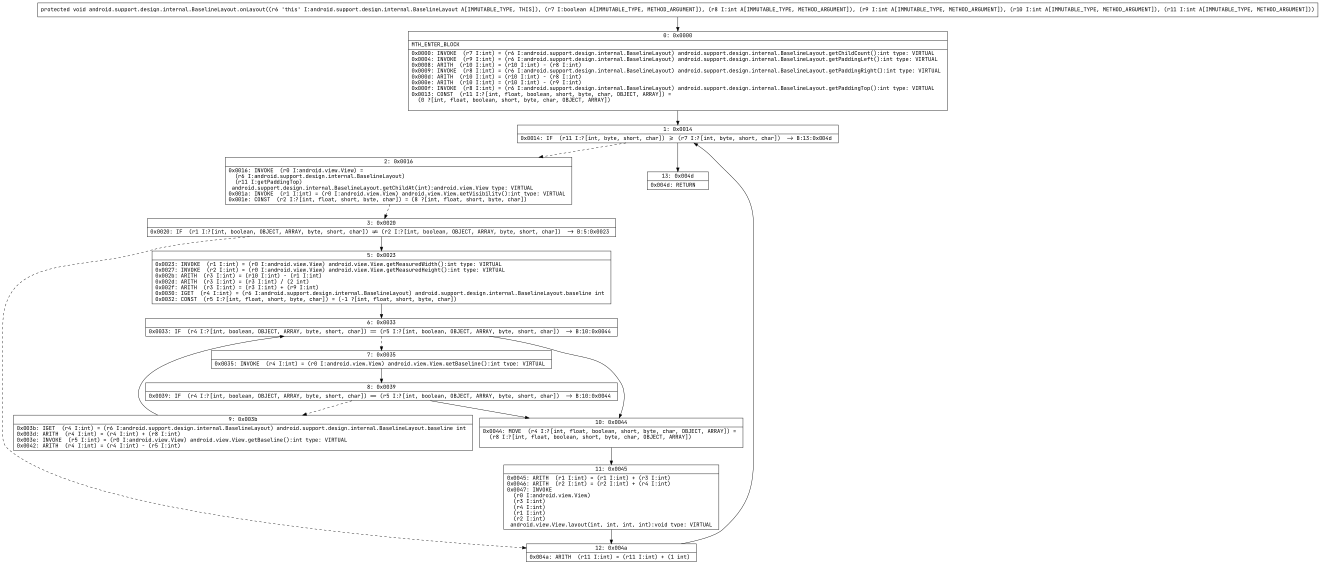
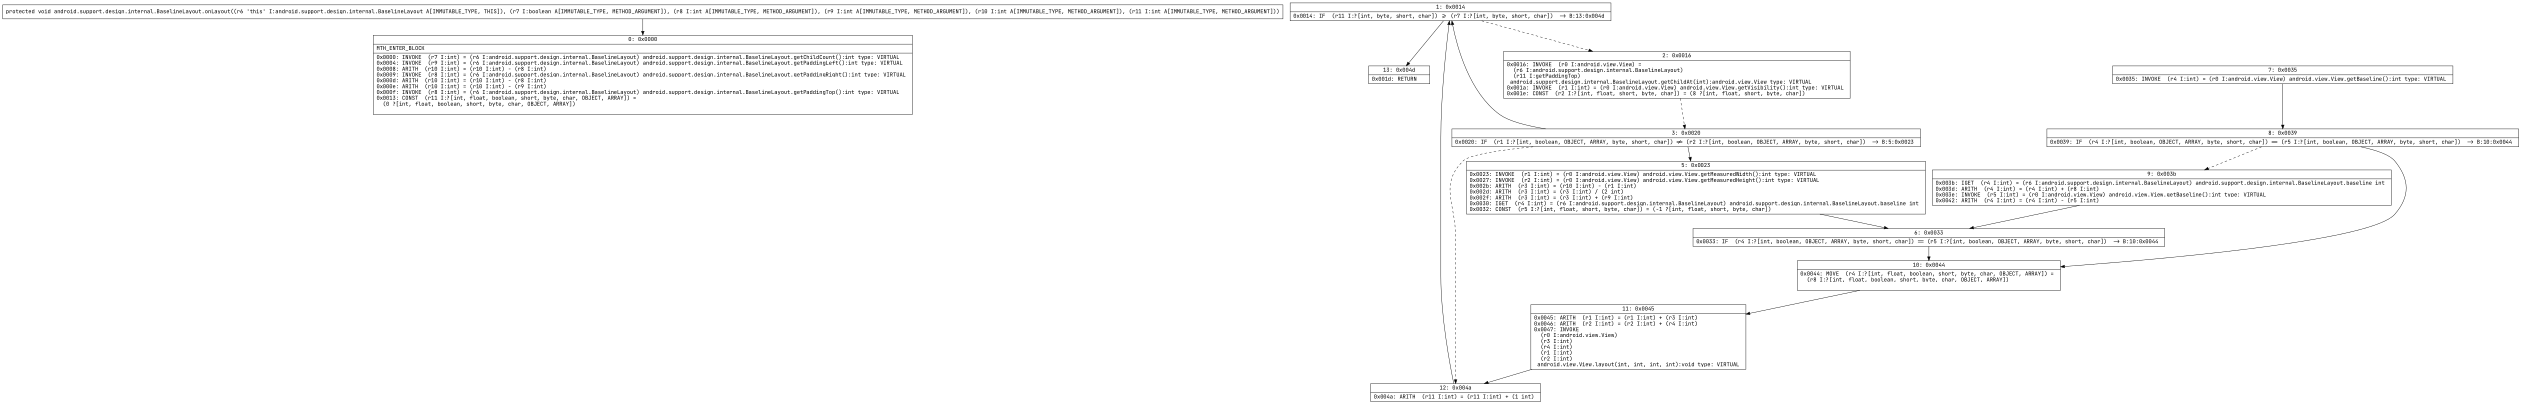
(678, 116) -> (1481, 95)
(678, 185) -> (1399, 79)
(382, 341) -> none
